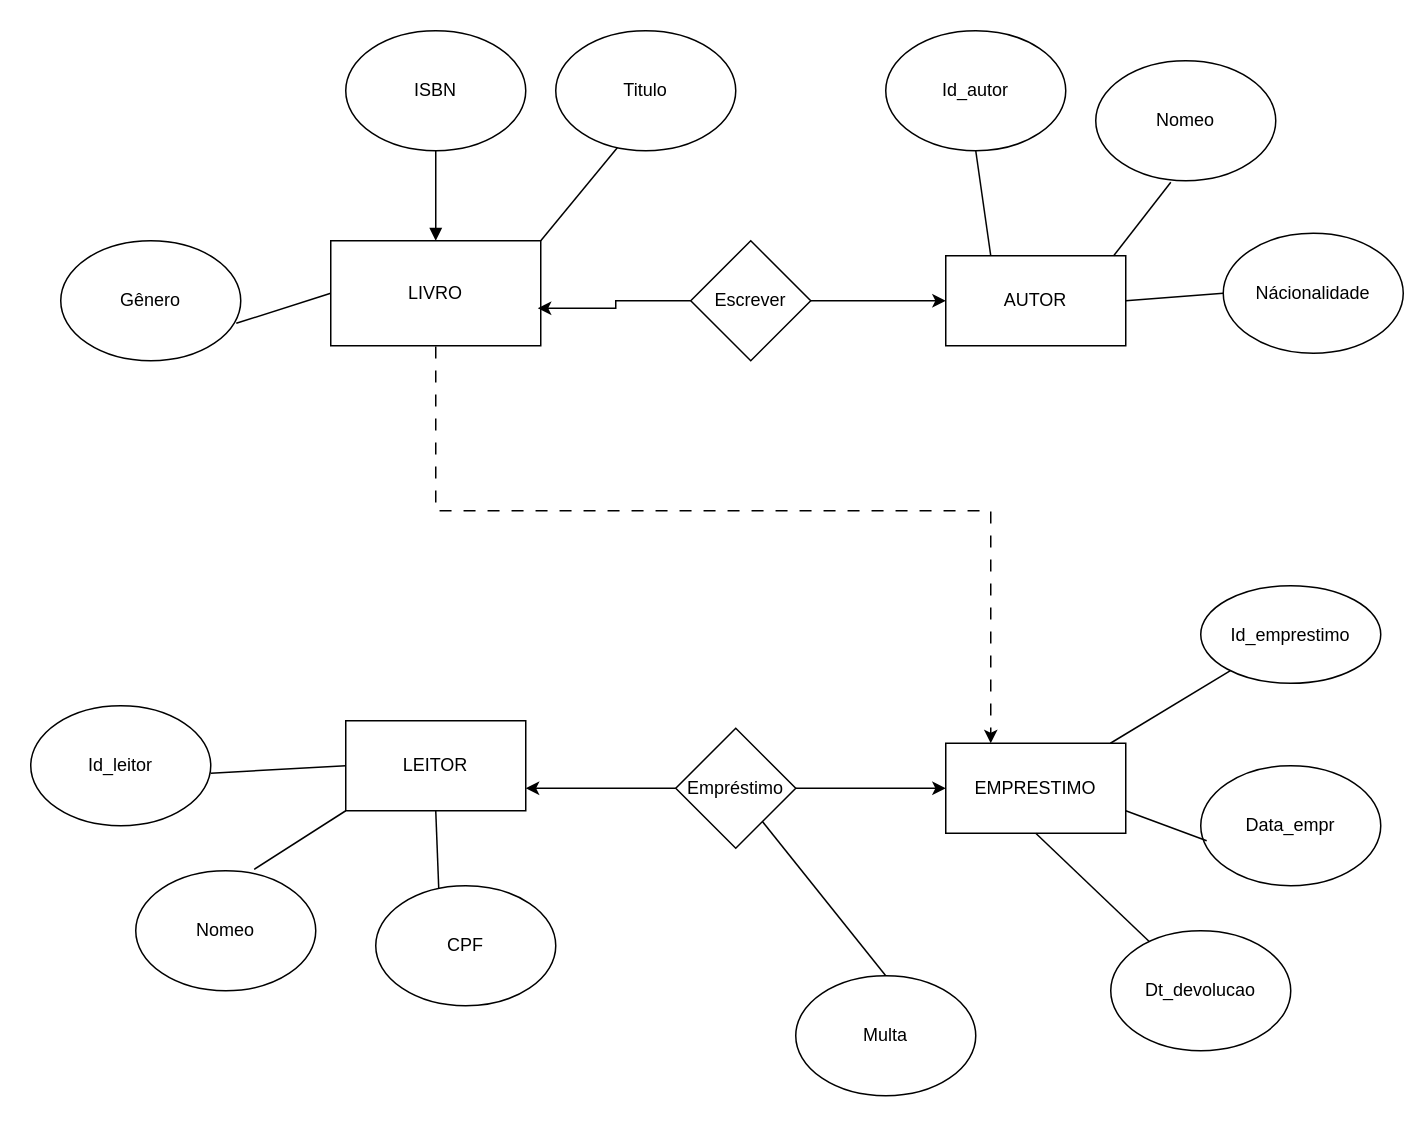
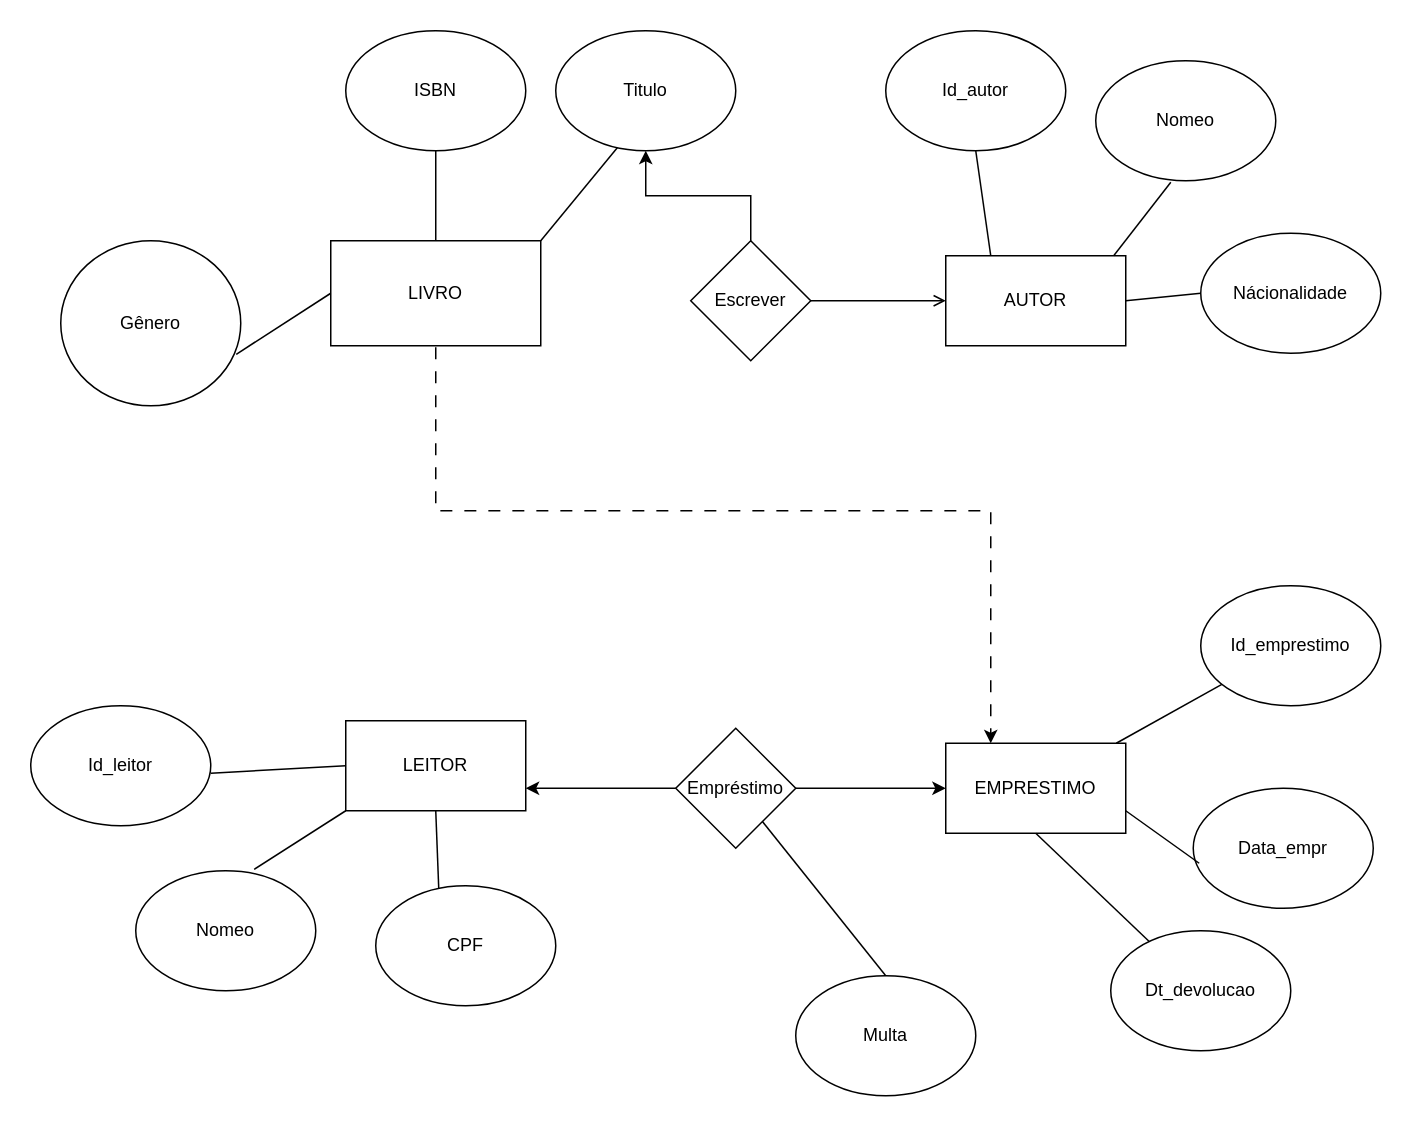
(436, 227) -> (436, 232)
(1313, 293) -> (1291, 293)
(151, 301) -> (151, 323)
(616, 301) -> (704, 196)
(934, 301) -> (936, 301)
(1291, 635) -> (1291, 646)
(1291, 826) -> (1283, 848)
